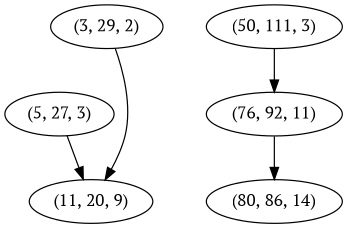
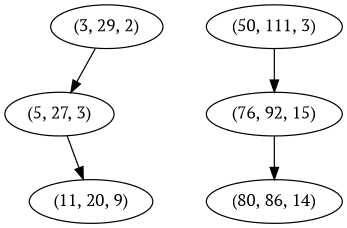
(128, 110) -> (86, 65)
(274, 114) -> (274, 114)
